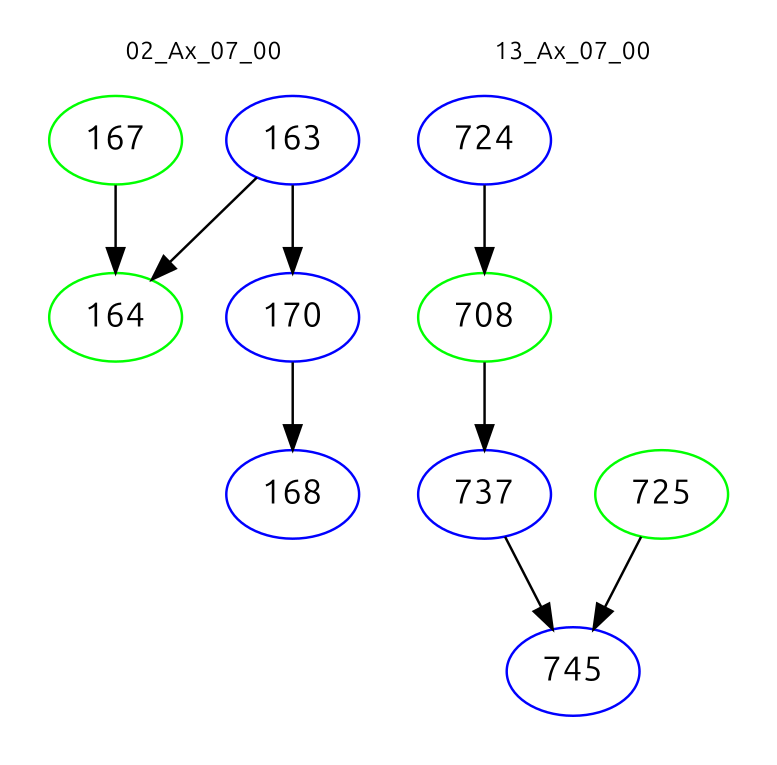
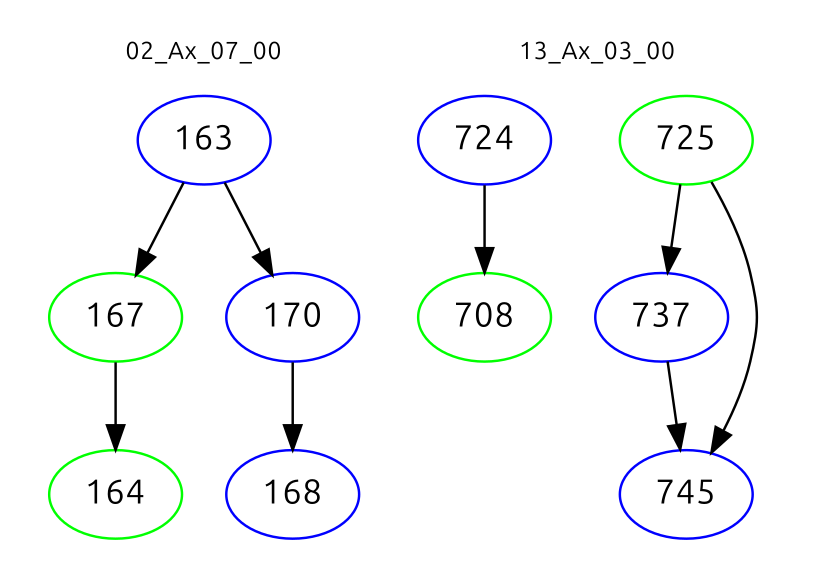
(573, 53) -> (598, 53)
(213, 220) -> (166, 218)
(485, 394) -> (676, 216)
